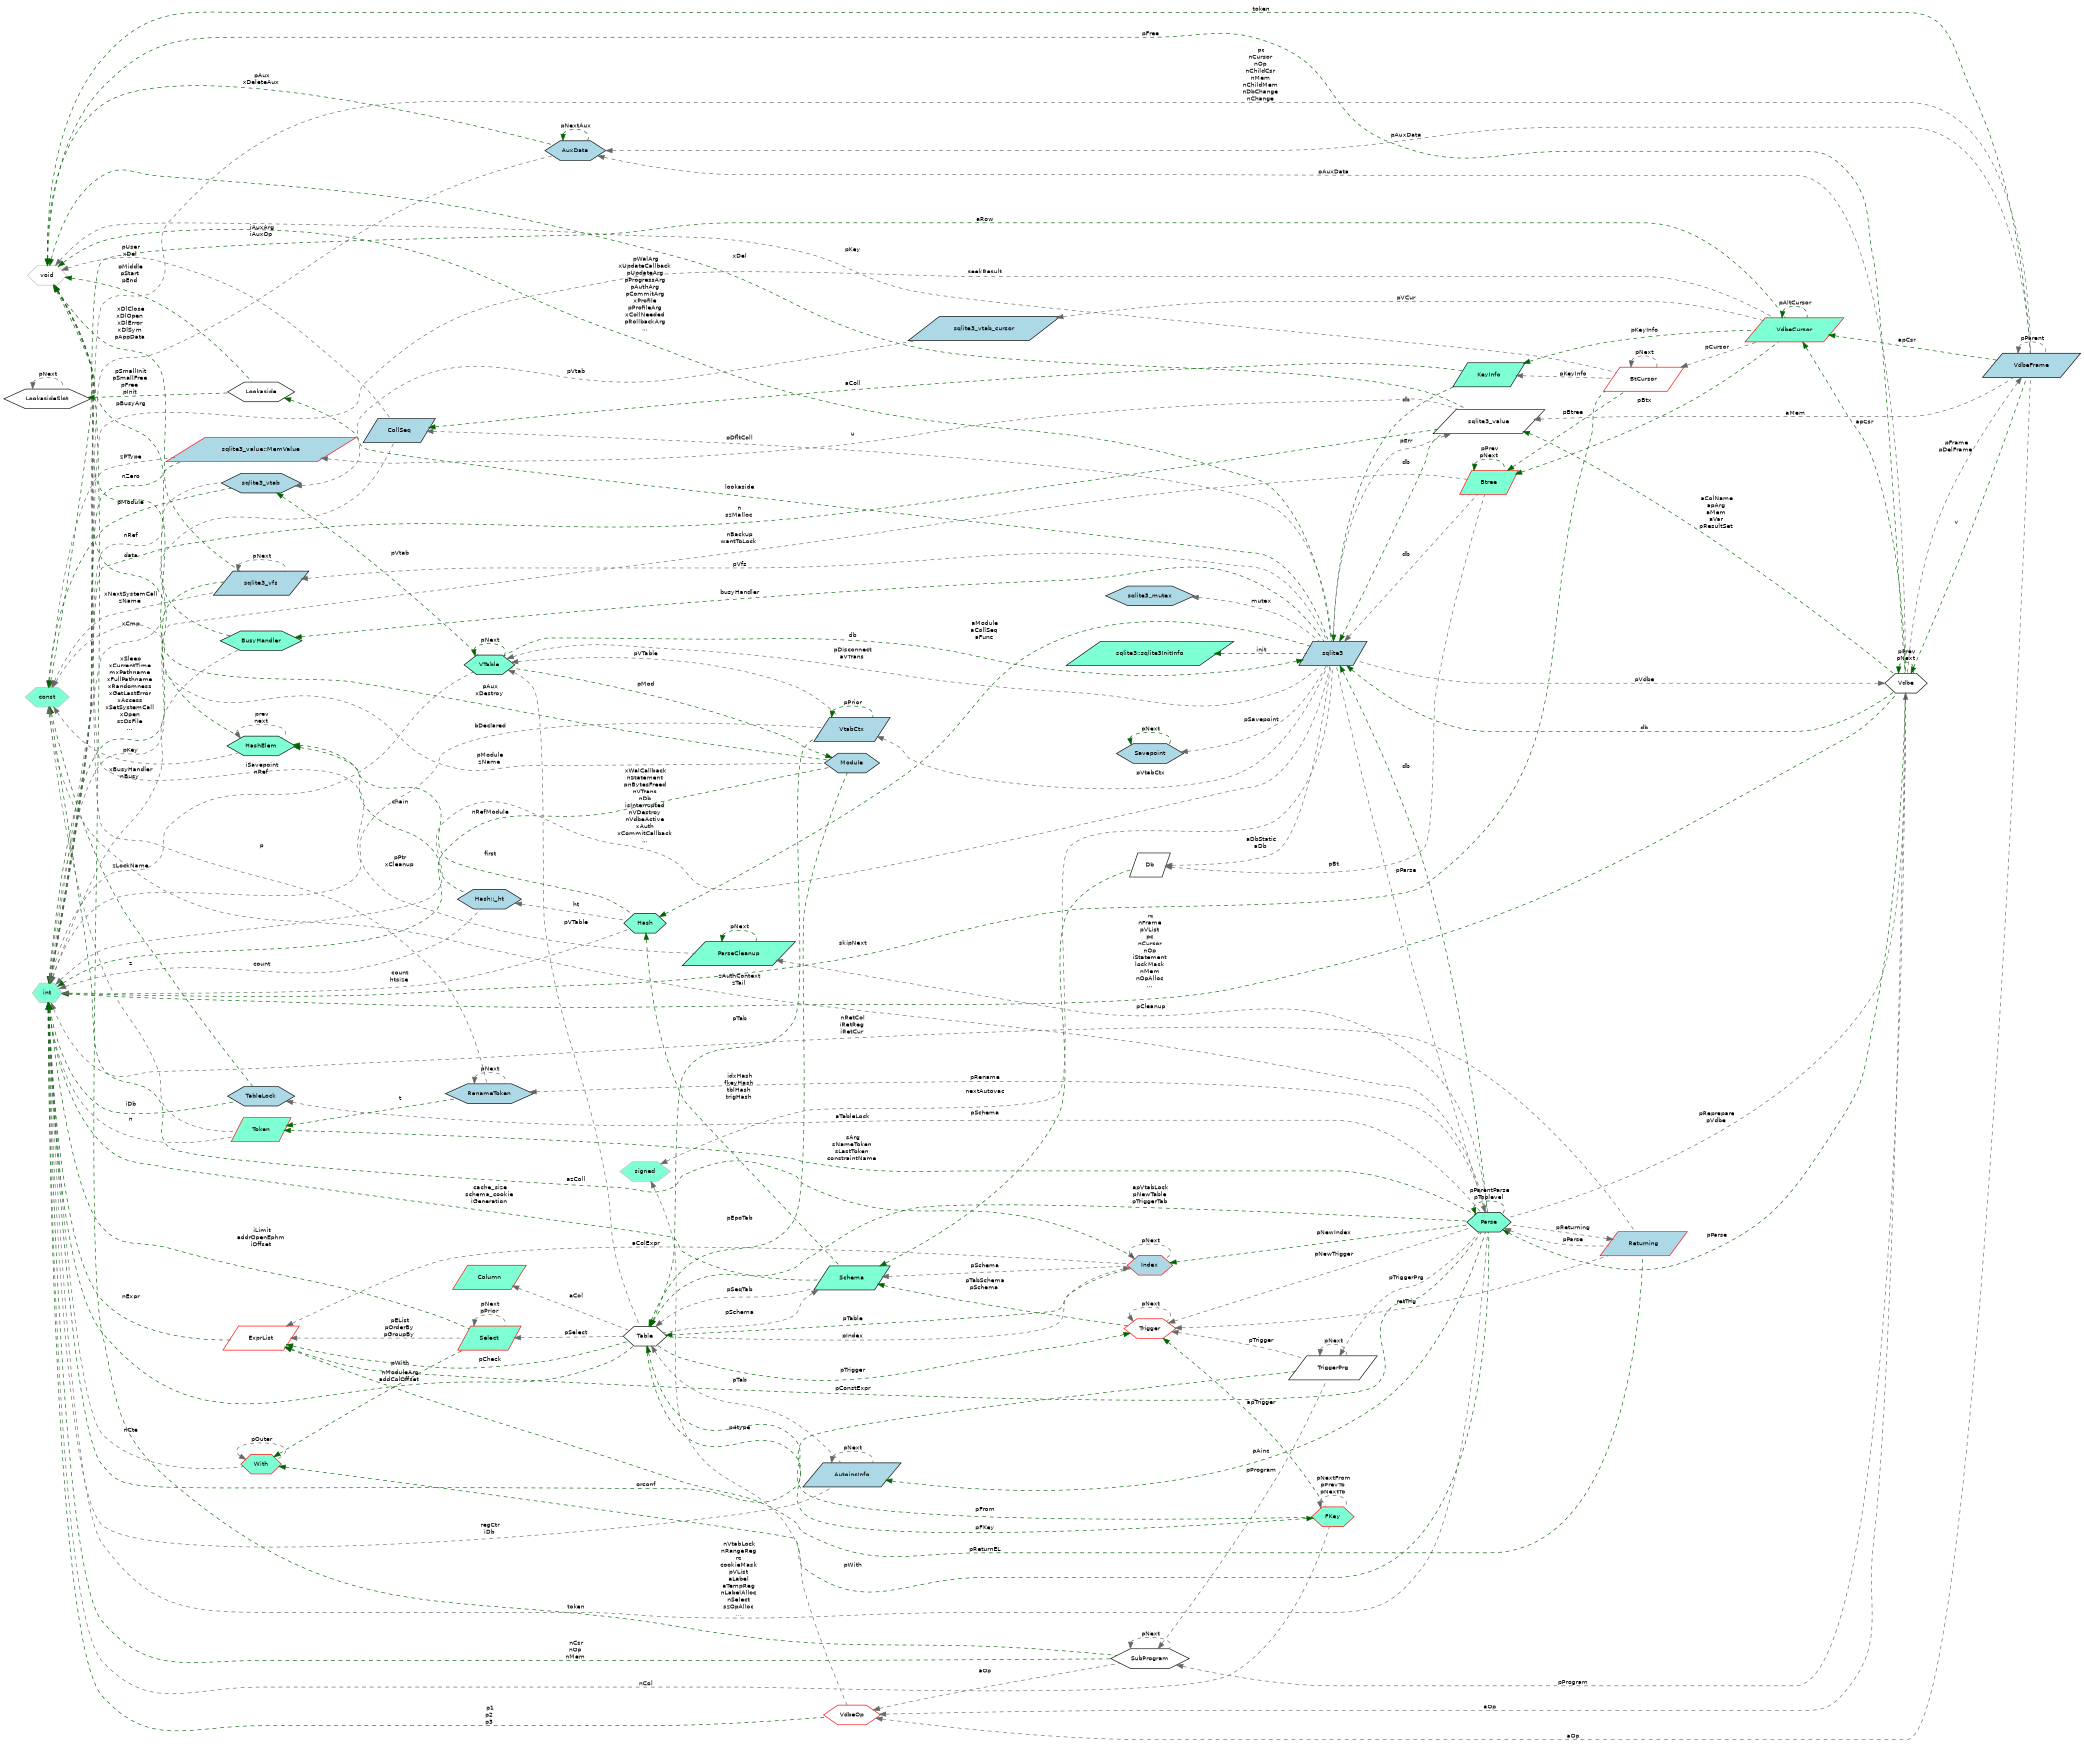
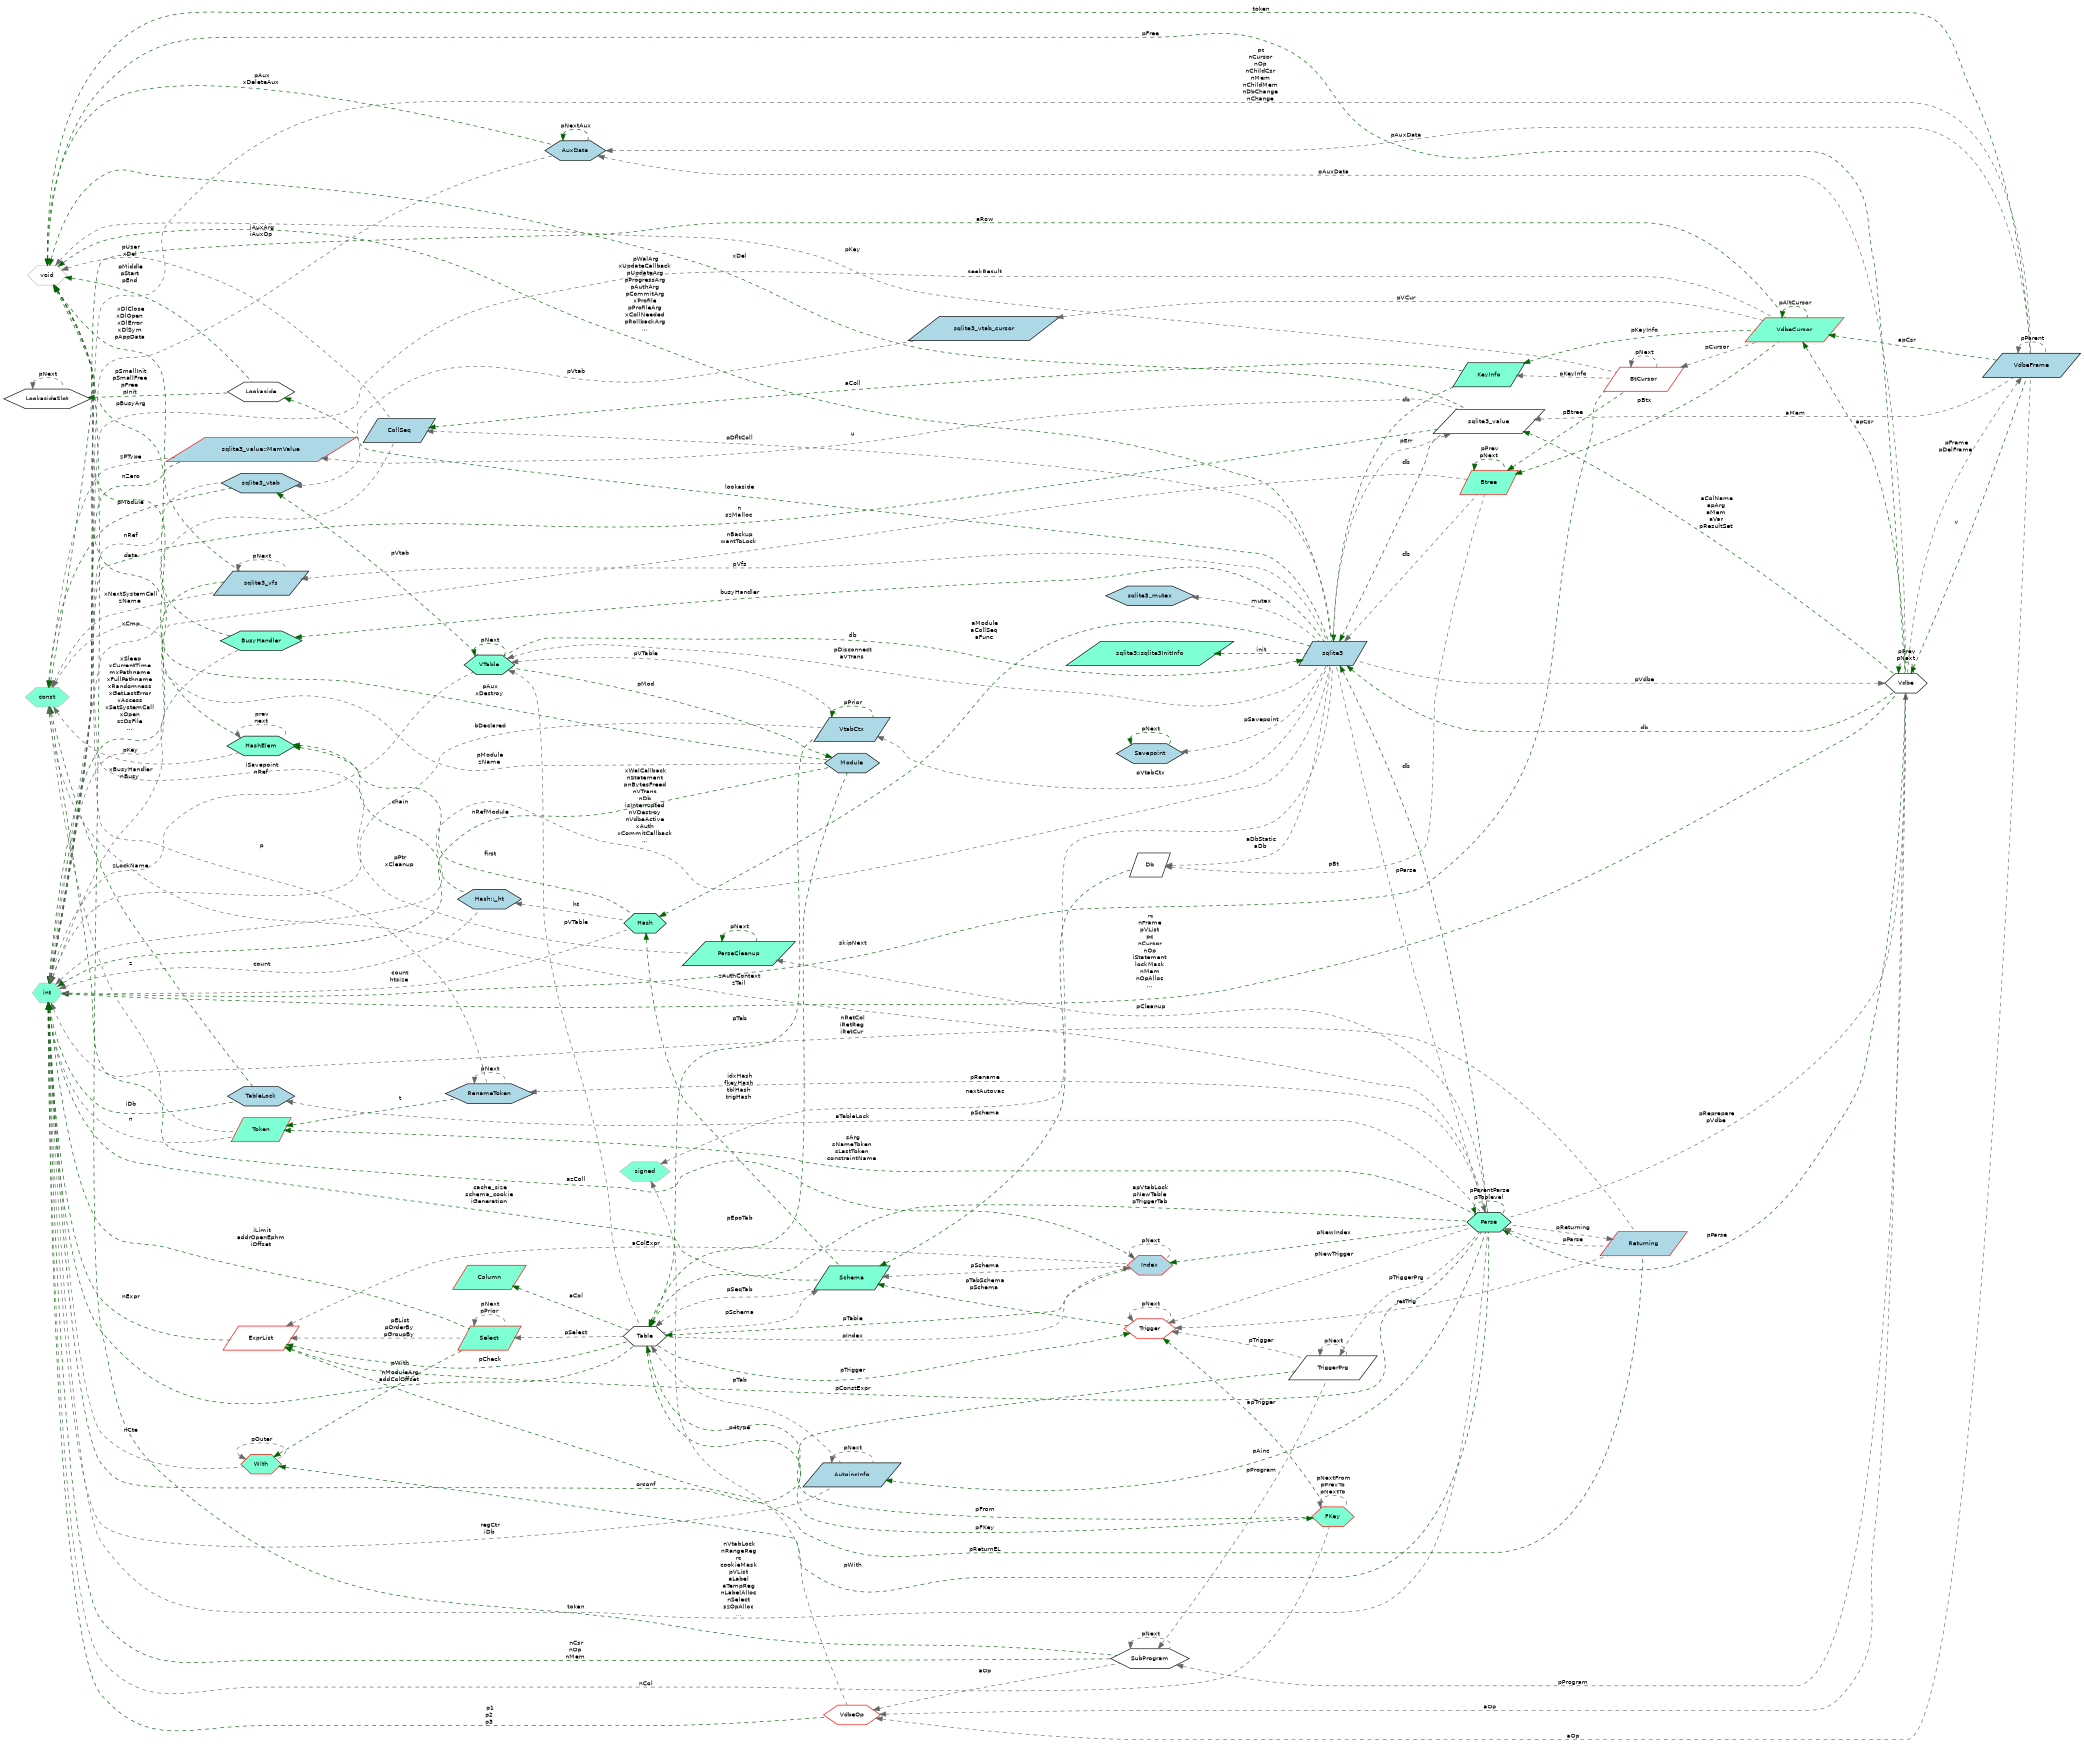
(574, 1309) -> (574, 1309)
